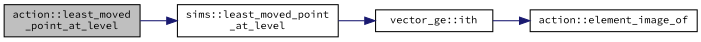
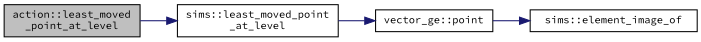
(434, 21) -> (434, 21)
(614, 21) -> (614, 21)
